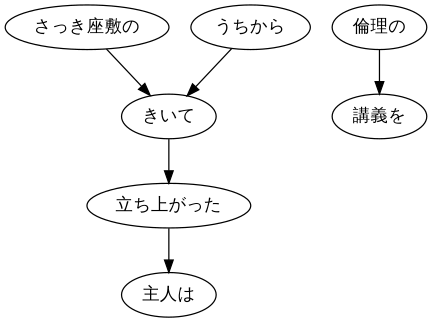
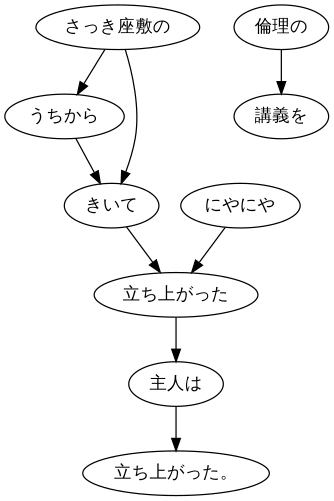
none -> (94, 67)
none -> (240, 206)
none -> (176, 473)
